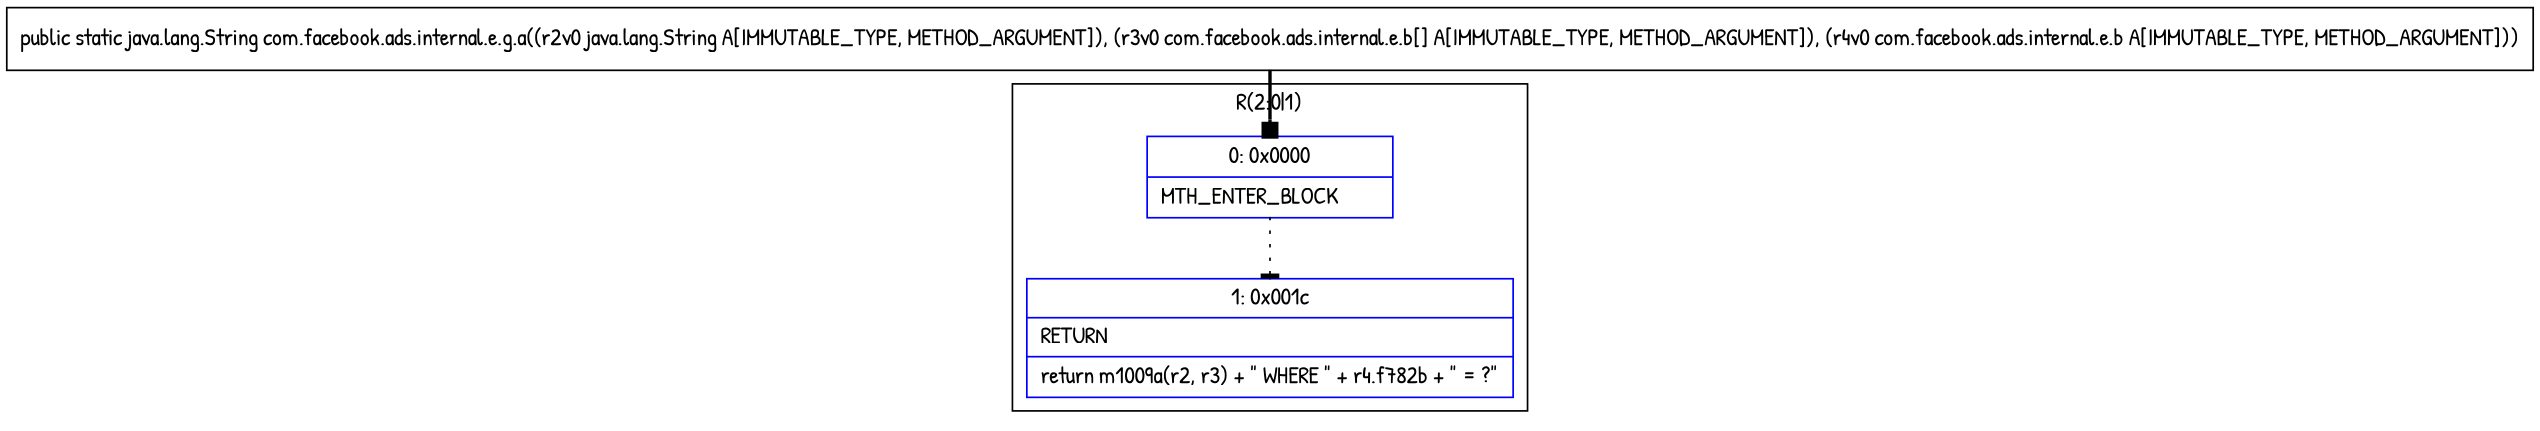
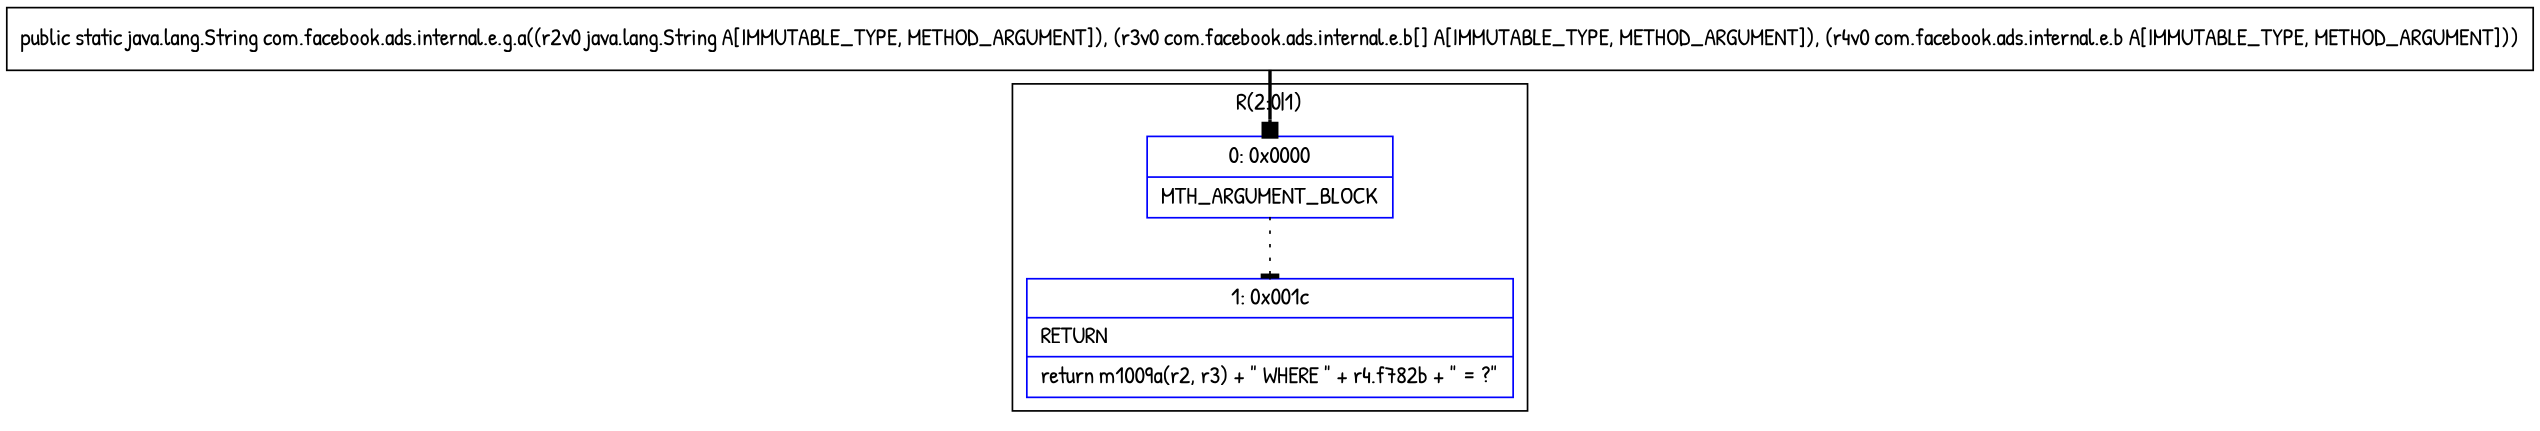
(1250, 197) -> (1270, 197)
